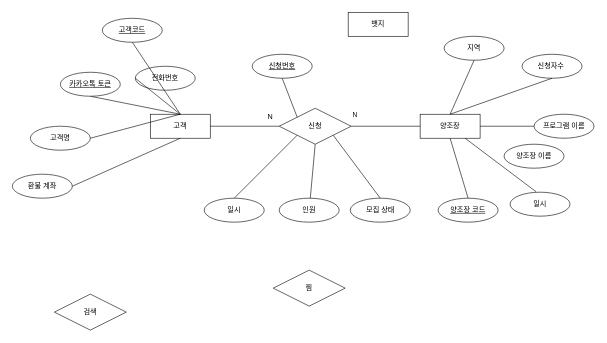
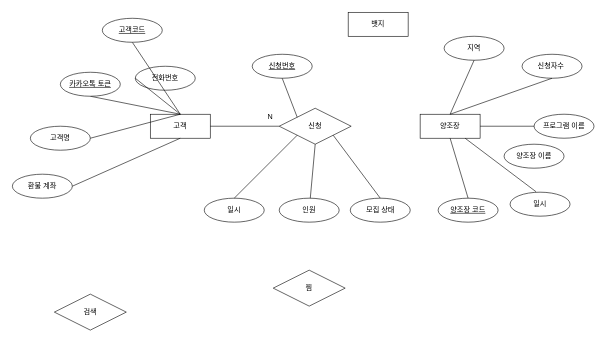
(385, 126) -> none
